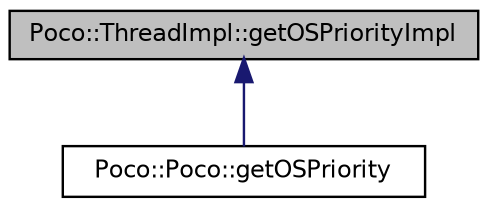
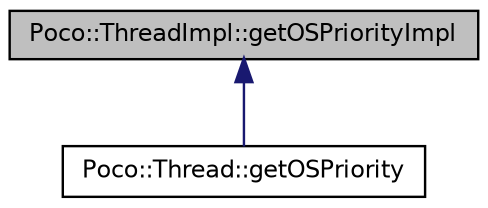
(244, 171) -> (244, 171)
